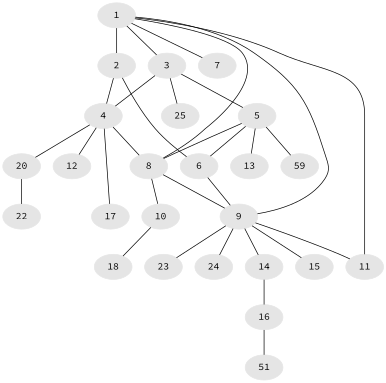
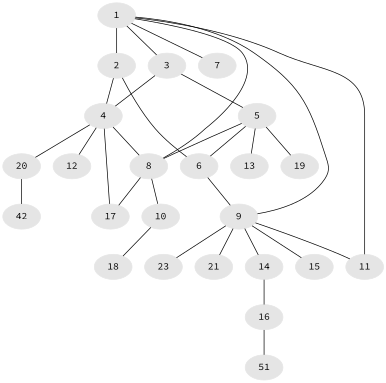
(180, 116) -> none
(300, 166) -> (300, 166)
(194, 191) -> (130, 191)
(22, 217) -> (22, 217)
(214, 267) -> (214, 267)
